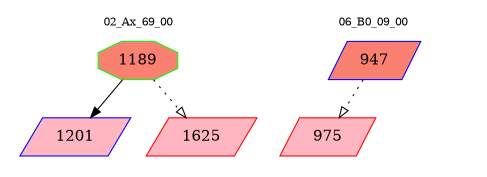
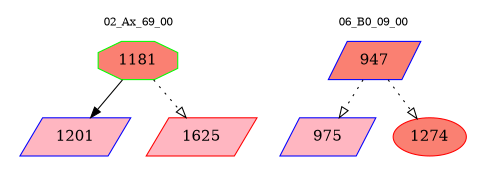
(138, 60) -> (138, 60)
(328, 137) -> (328, 137)
none -> (430, 137)
